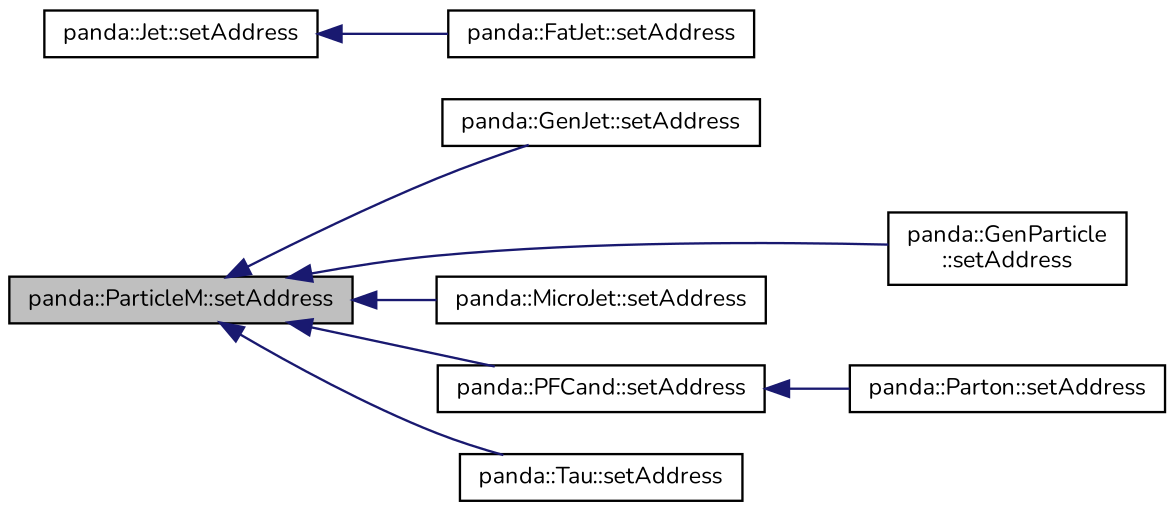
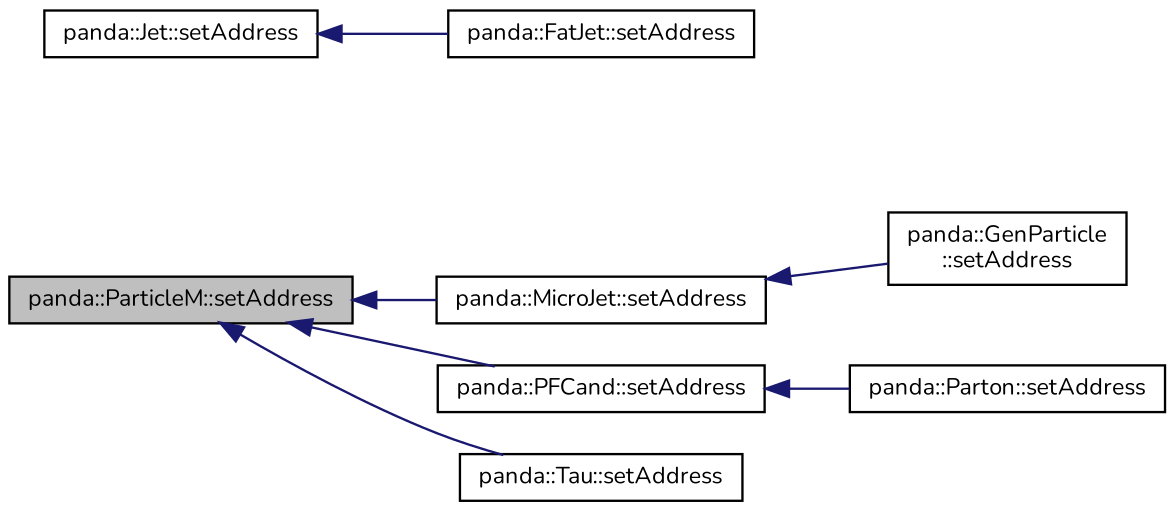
(601, 123) -> none
(599, 246) -> (839, 270)
